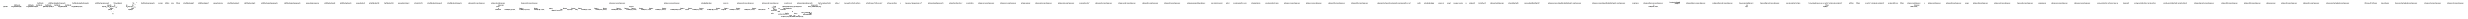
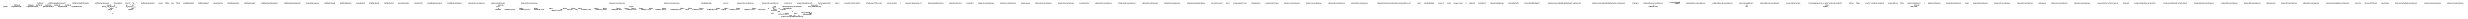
none -> (128, 3)
none -> (2358, 3)
